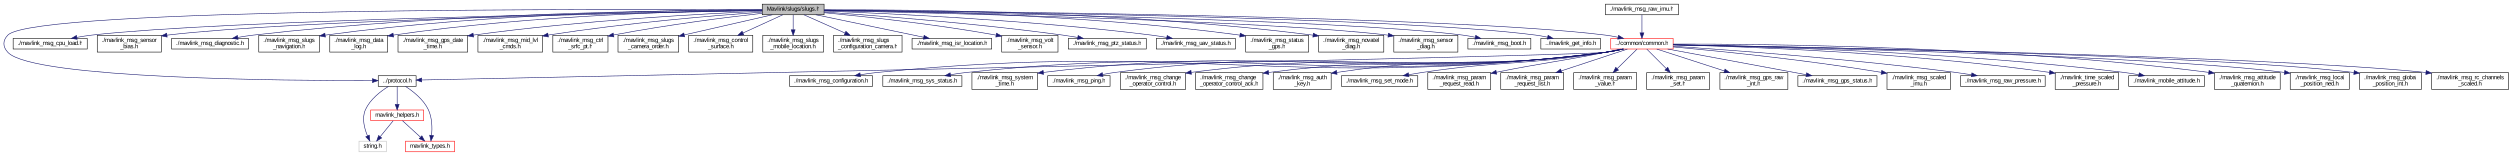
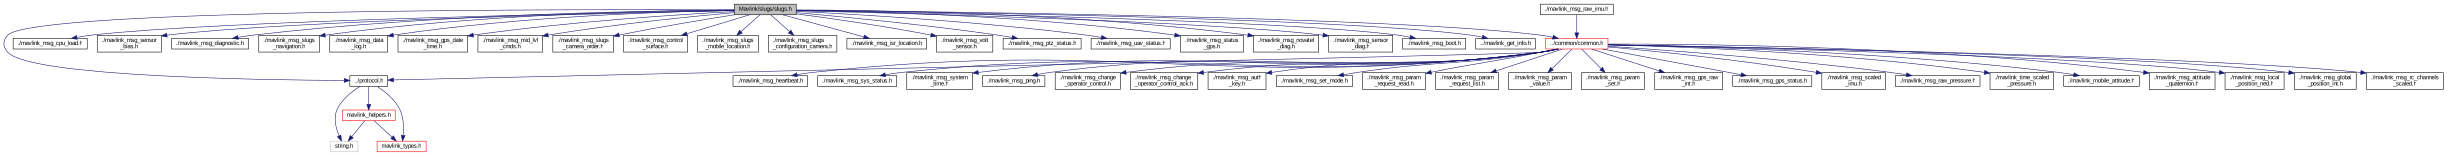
(580, 44) -> none
(831, 81) -> (770, 81)
